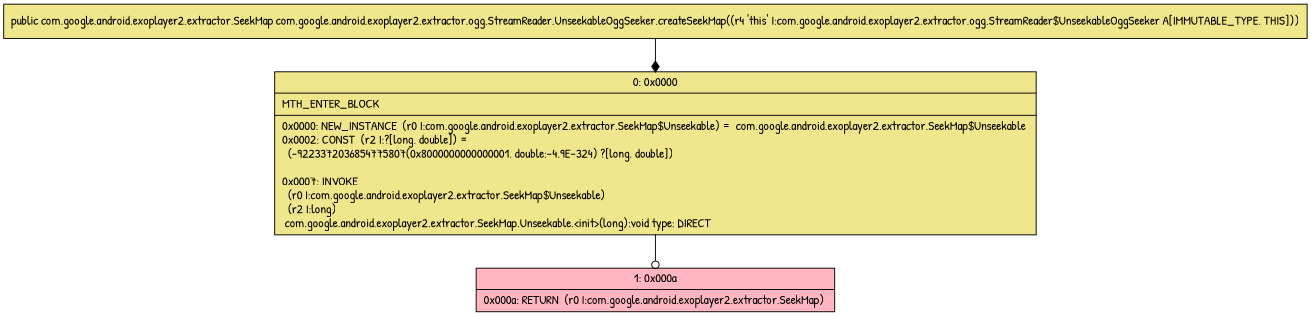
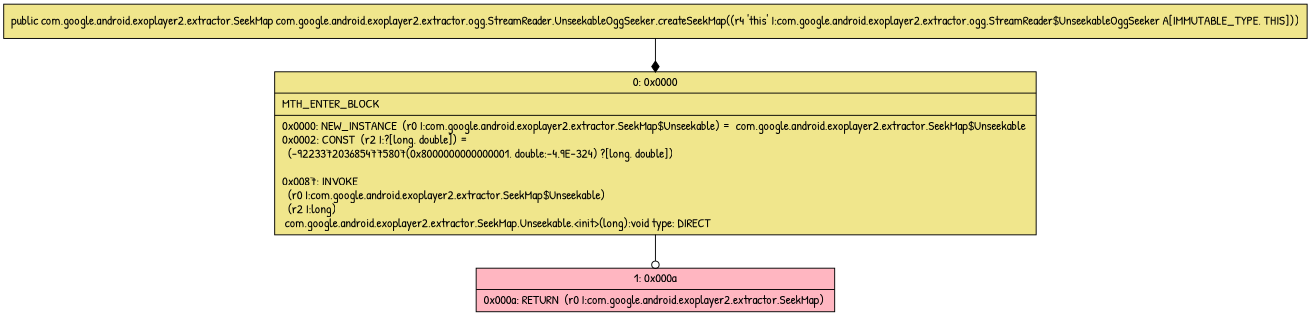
(323, 182) -> (323, 182)
